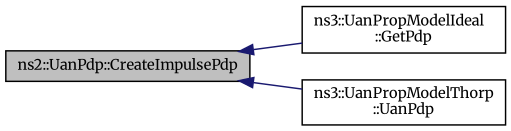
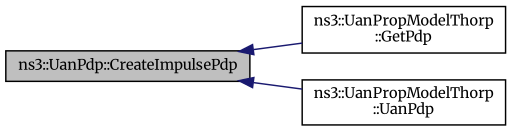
(404, 30) -> (404, 30)
(128, 66) -> (128, 66)
